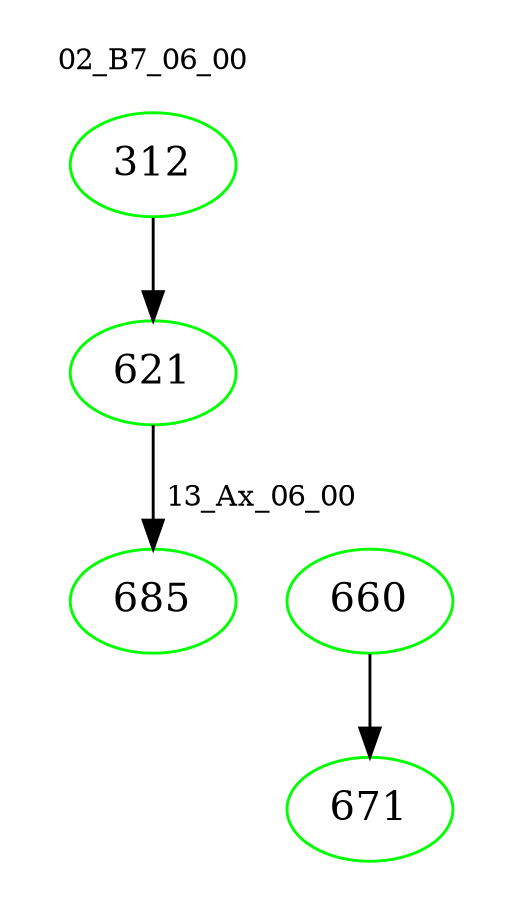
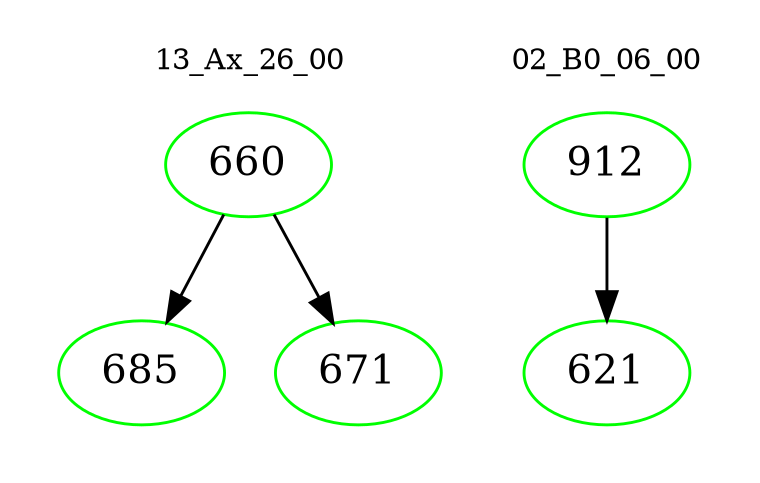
(153, 62) -> (607, 62)
(153, 165) -> (607, 165)
(153, 489) -> (202, 255)
(262, 499) -> (250, 62)
